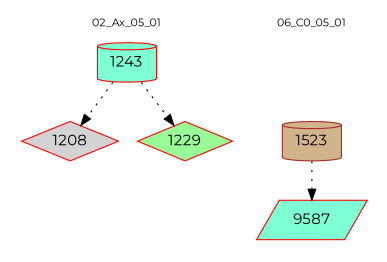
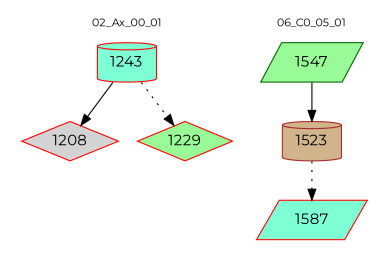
(127, 24) -> (127, 24)
none -> (312, 62)
(100, 99) -> (100, 99)
(312, 220) -> (312, 220)
